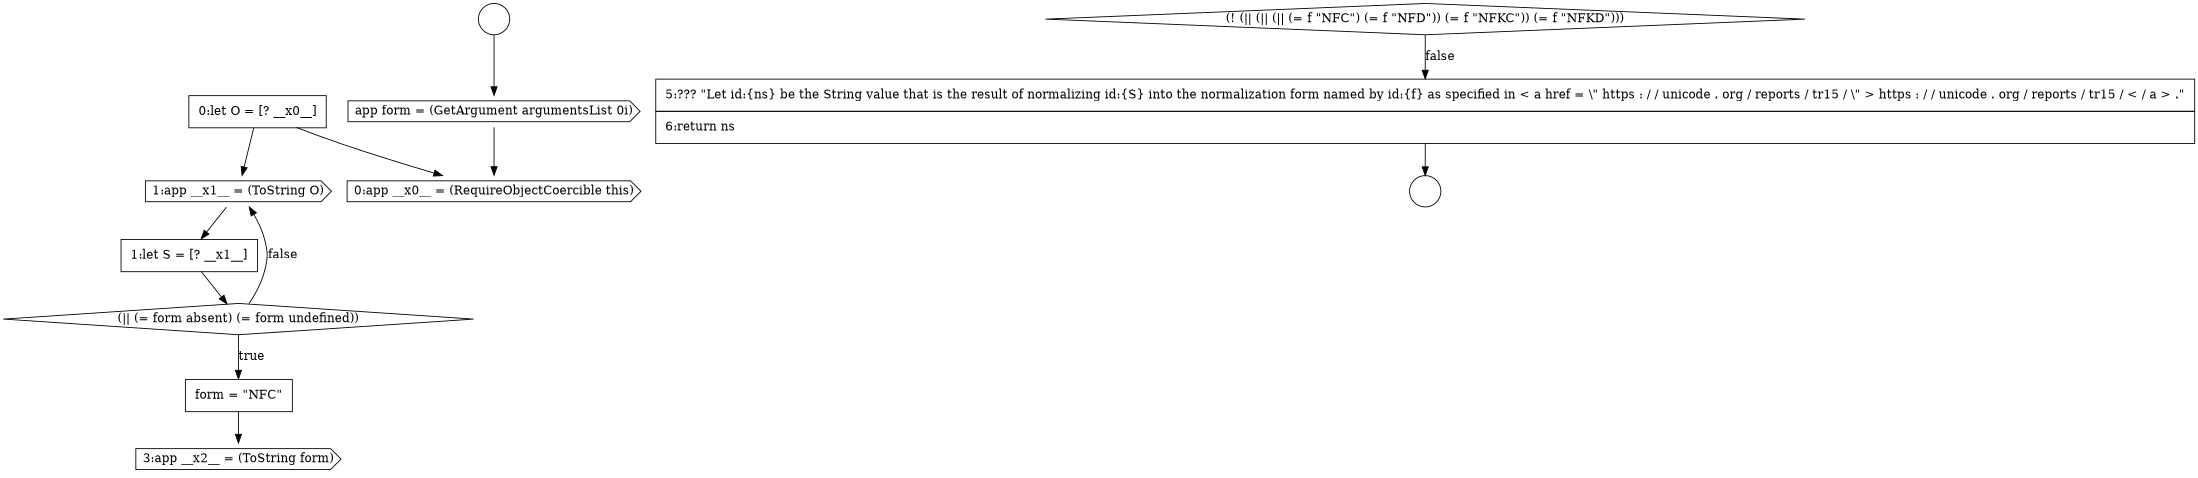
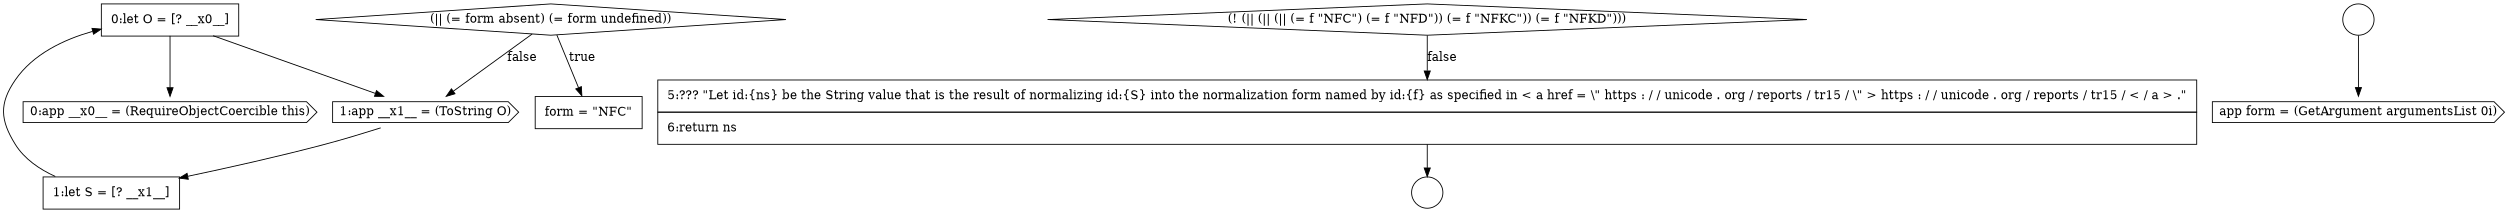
(494, 147) -> none
(211, 284) -> (8, 92)
(238, 459) -> none
